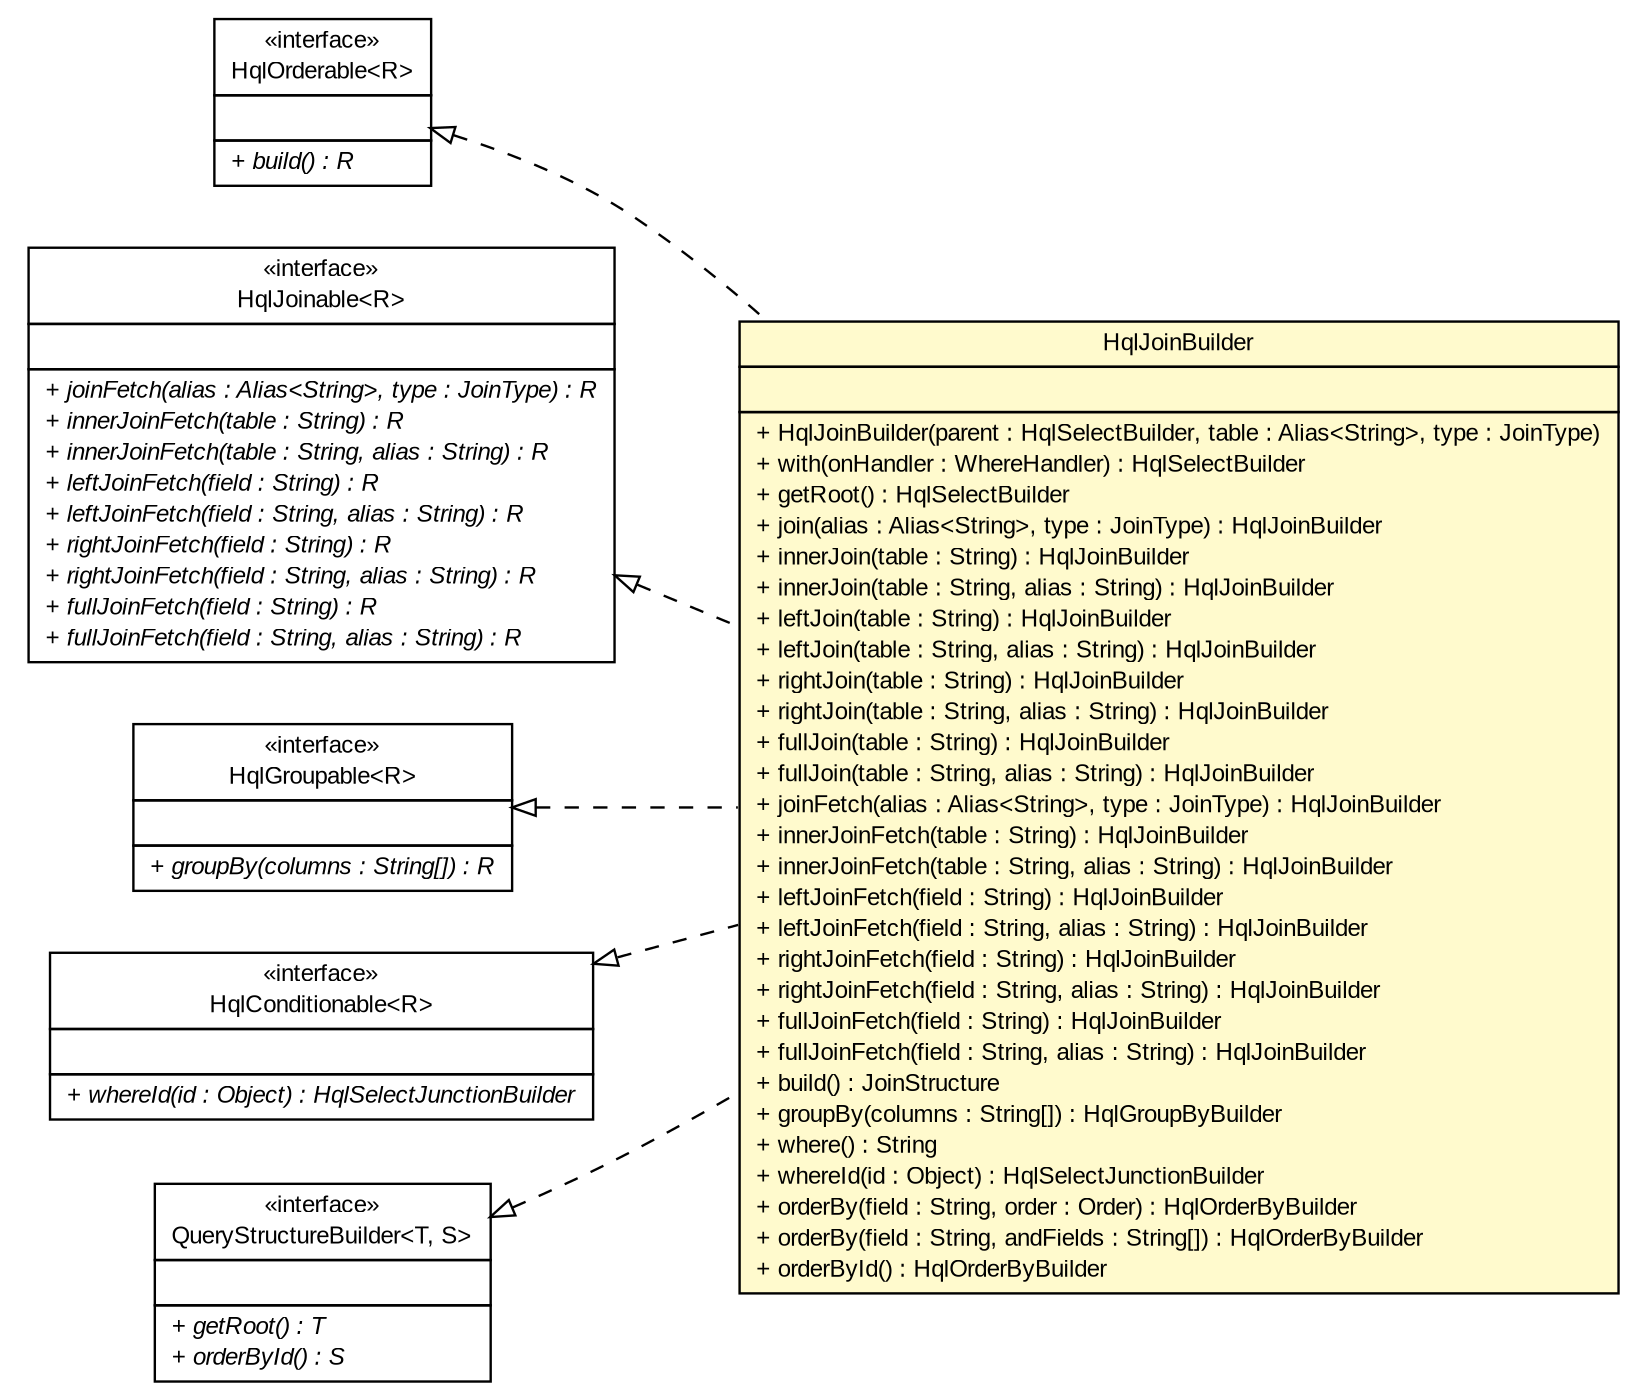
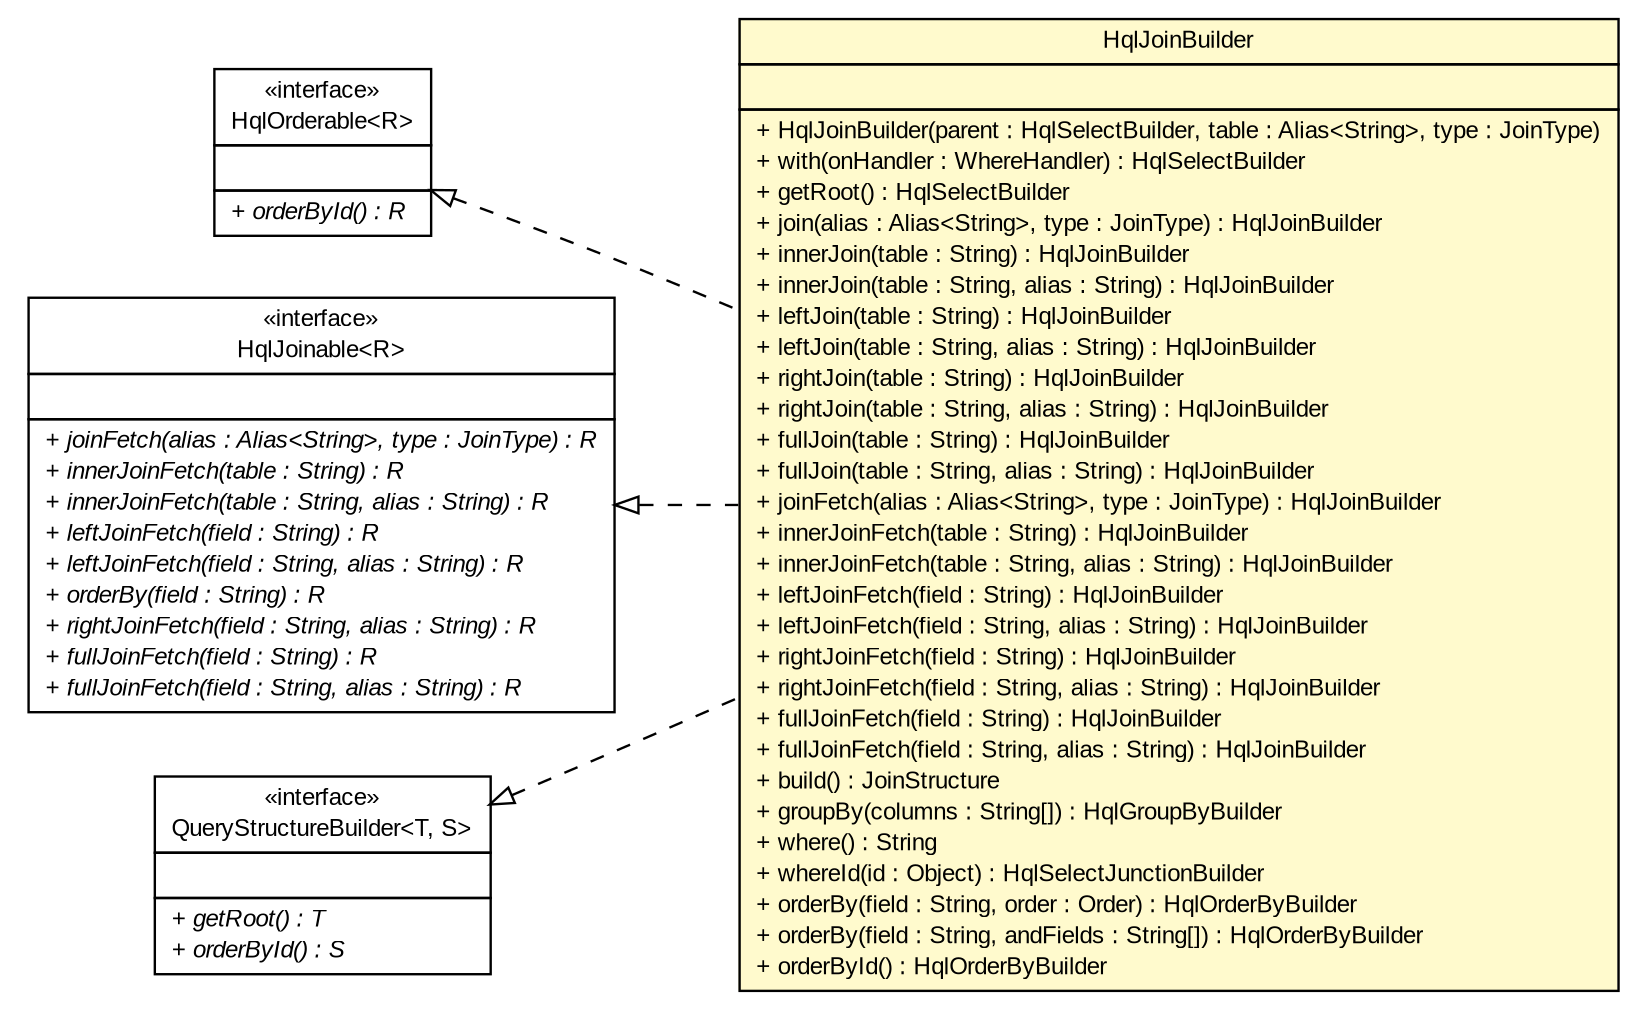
(293, 162) -> (319, 212)
(219, 545) -> (186, 595)
(322, 807) -> none
(322, 1036) -> none
